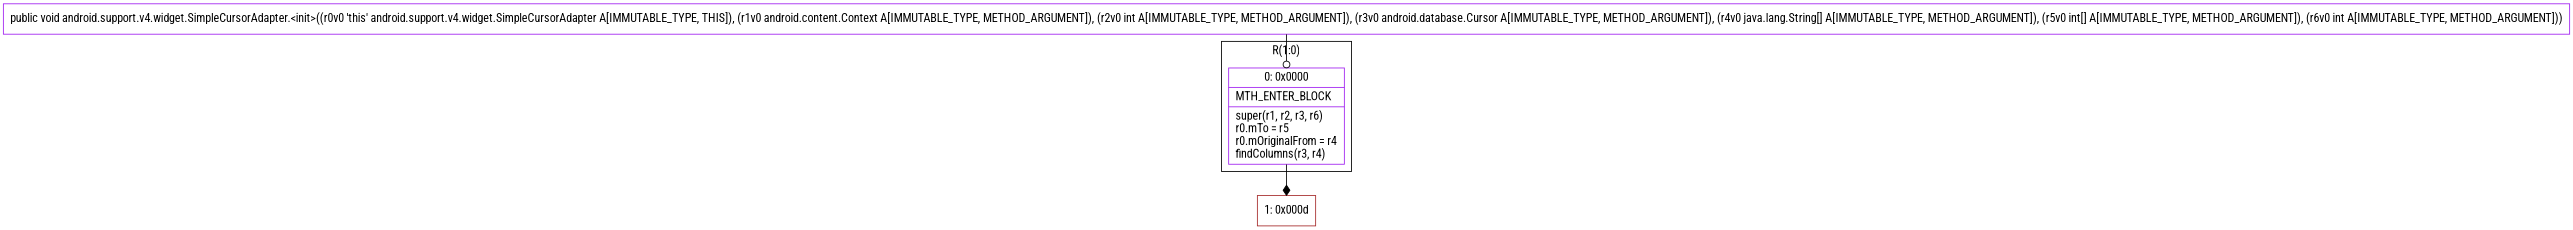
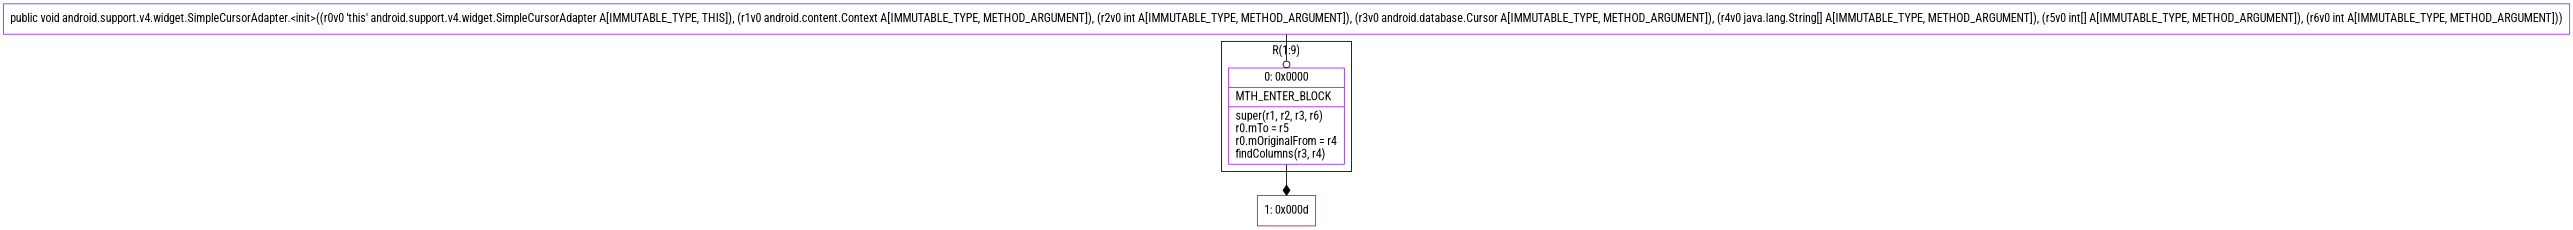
(1287, 51) -> (1287, 51)
